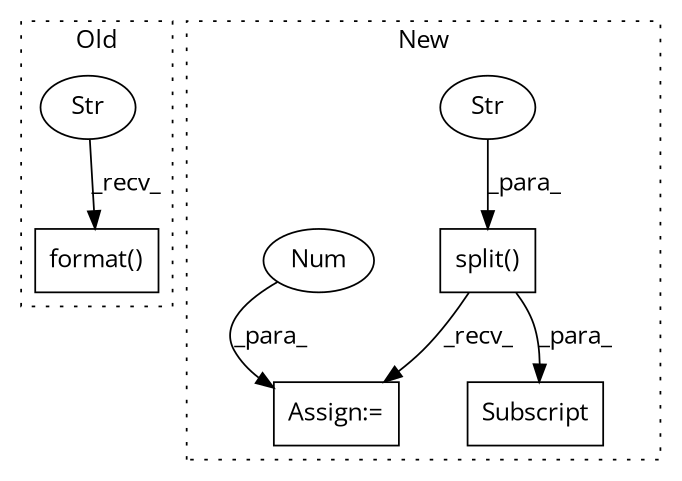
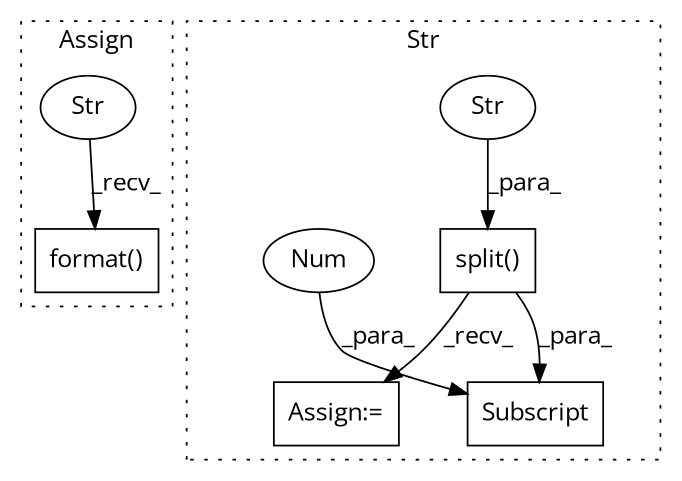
(97, 41) -> (97, 41)
(424, 41) -> (424, 41)
(232, 325) -> (365, 362)
